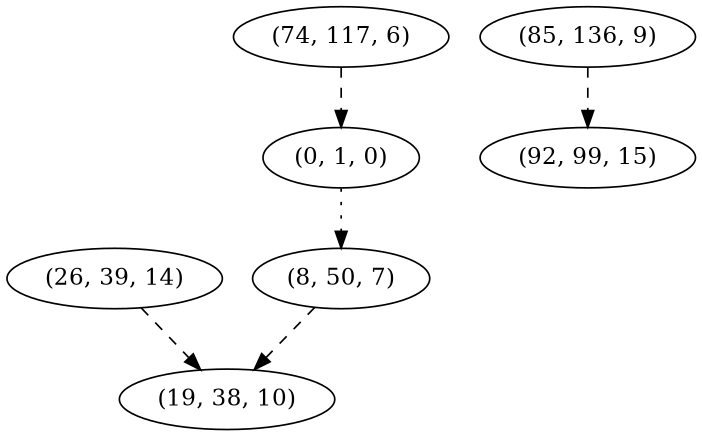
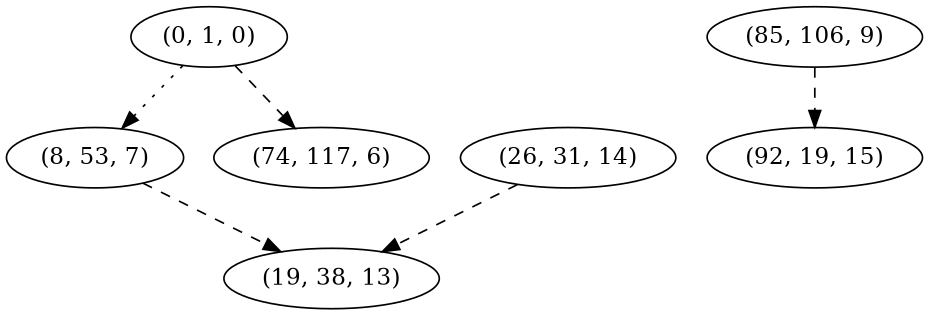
(588, 37) -> (815, 37)
(341, 89) -> (259, 91)
(588, 158) -> (815, 158)
(115, 279) -> (568, 158)
(341, 279) -> (95, 158)
(227, 399) -> (332, 279)
